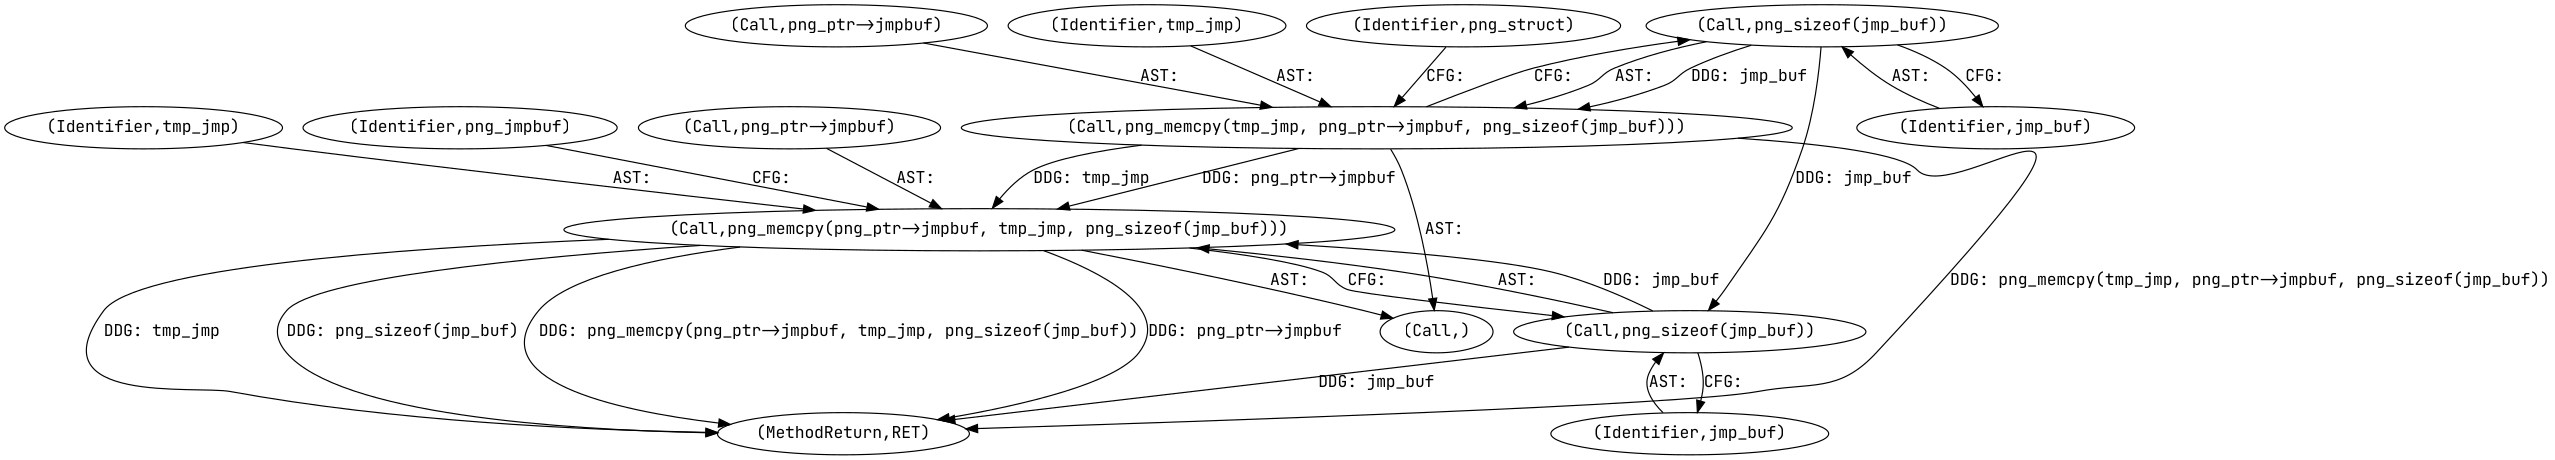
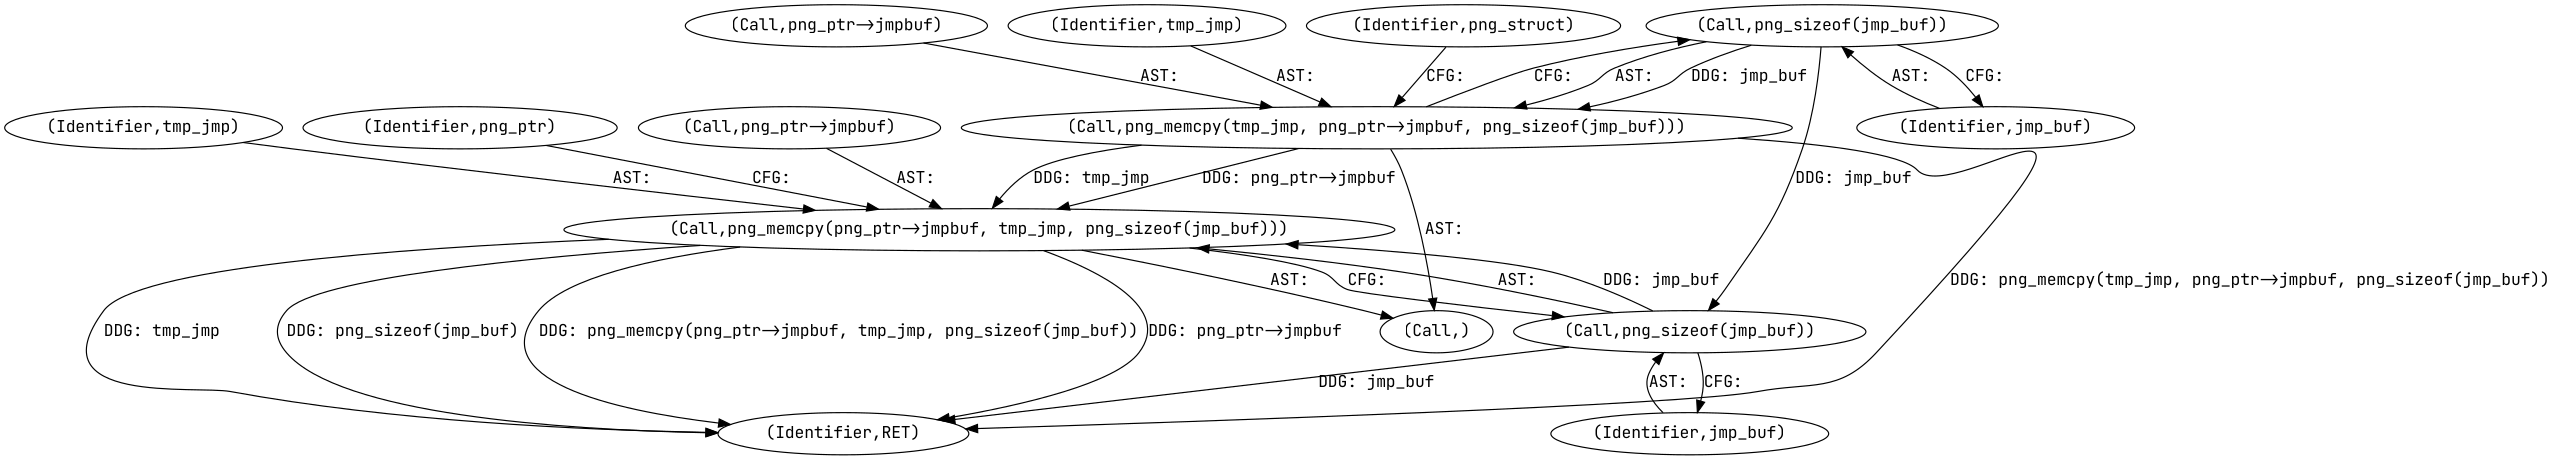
(460, 128) -> (460, 128)
(843, 434) -> (843, 434)
